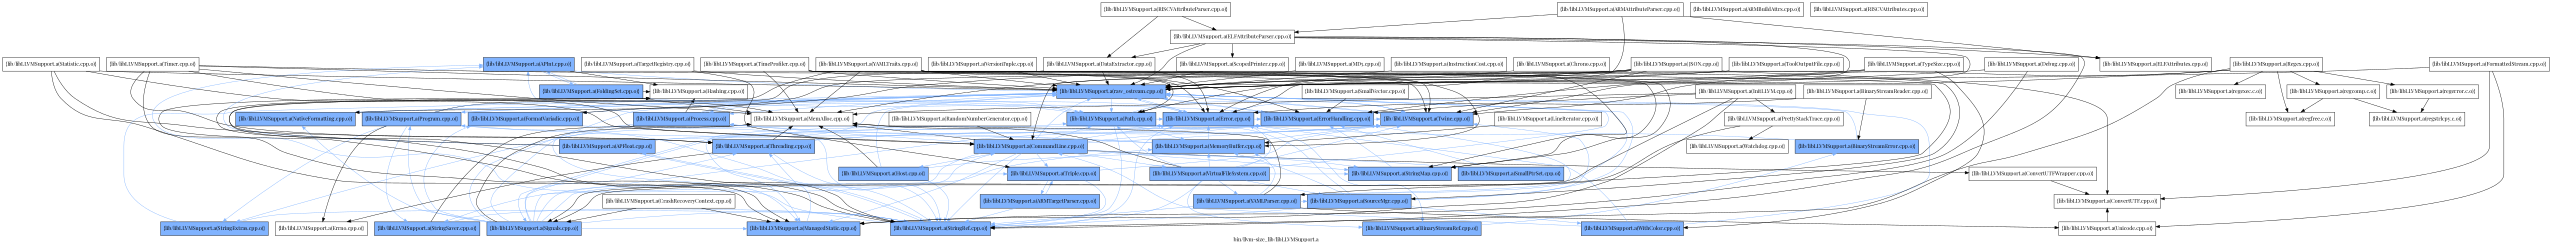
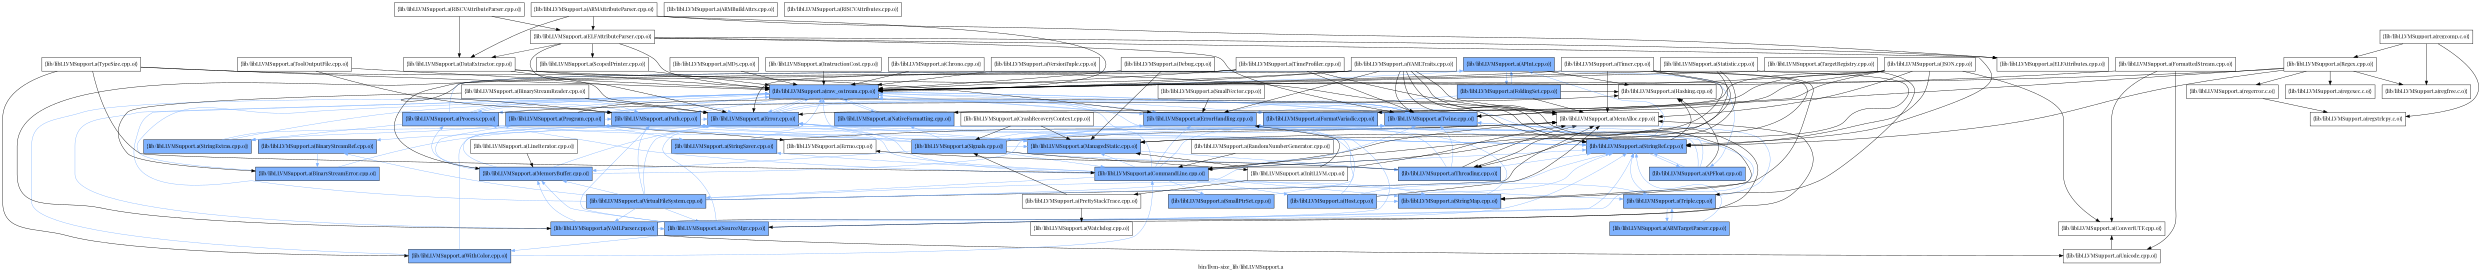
none -> (520, 33)
(1353, 73) -> none
(2303, 77) -> (2380, 50)
(268, 92) -> (1683, 77)
(1158, 132) -> (512, 131)
none -> (1824, 133)
(2033, 174) -> none
(1147, 185) -> (1172, 164)
